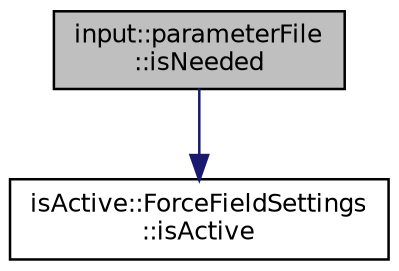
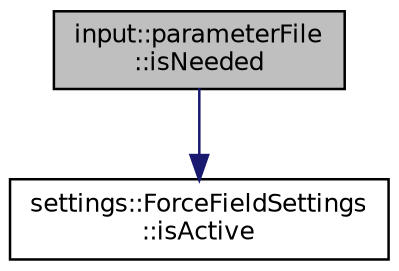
(199, 219) -> (199, 219)
